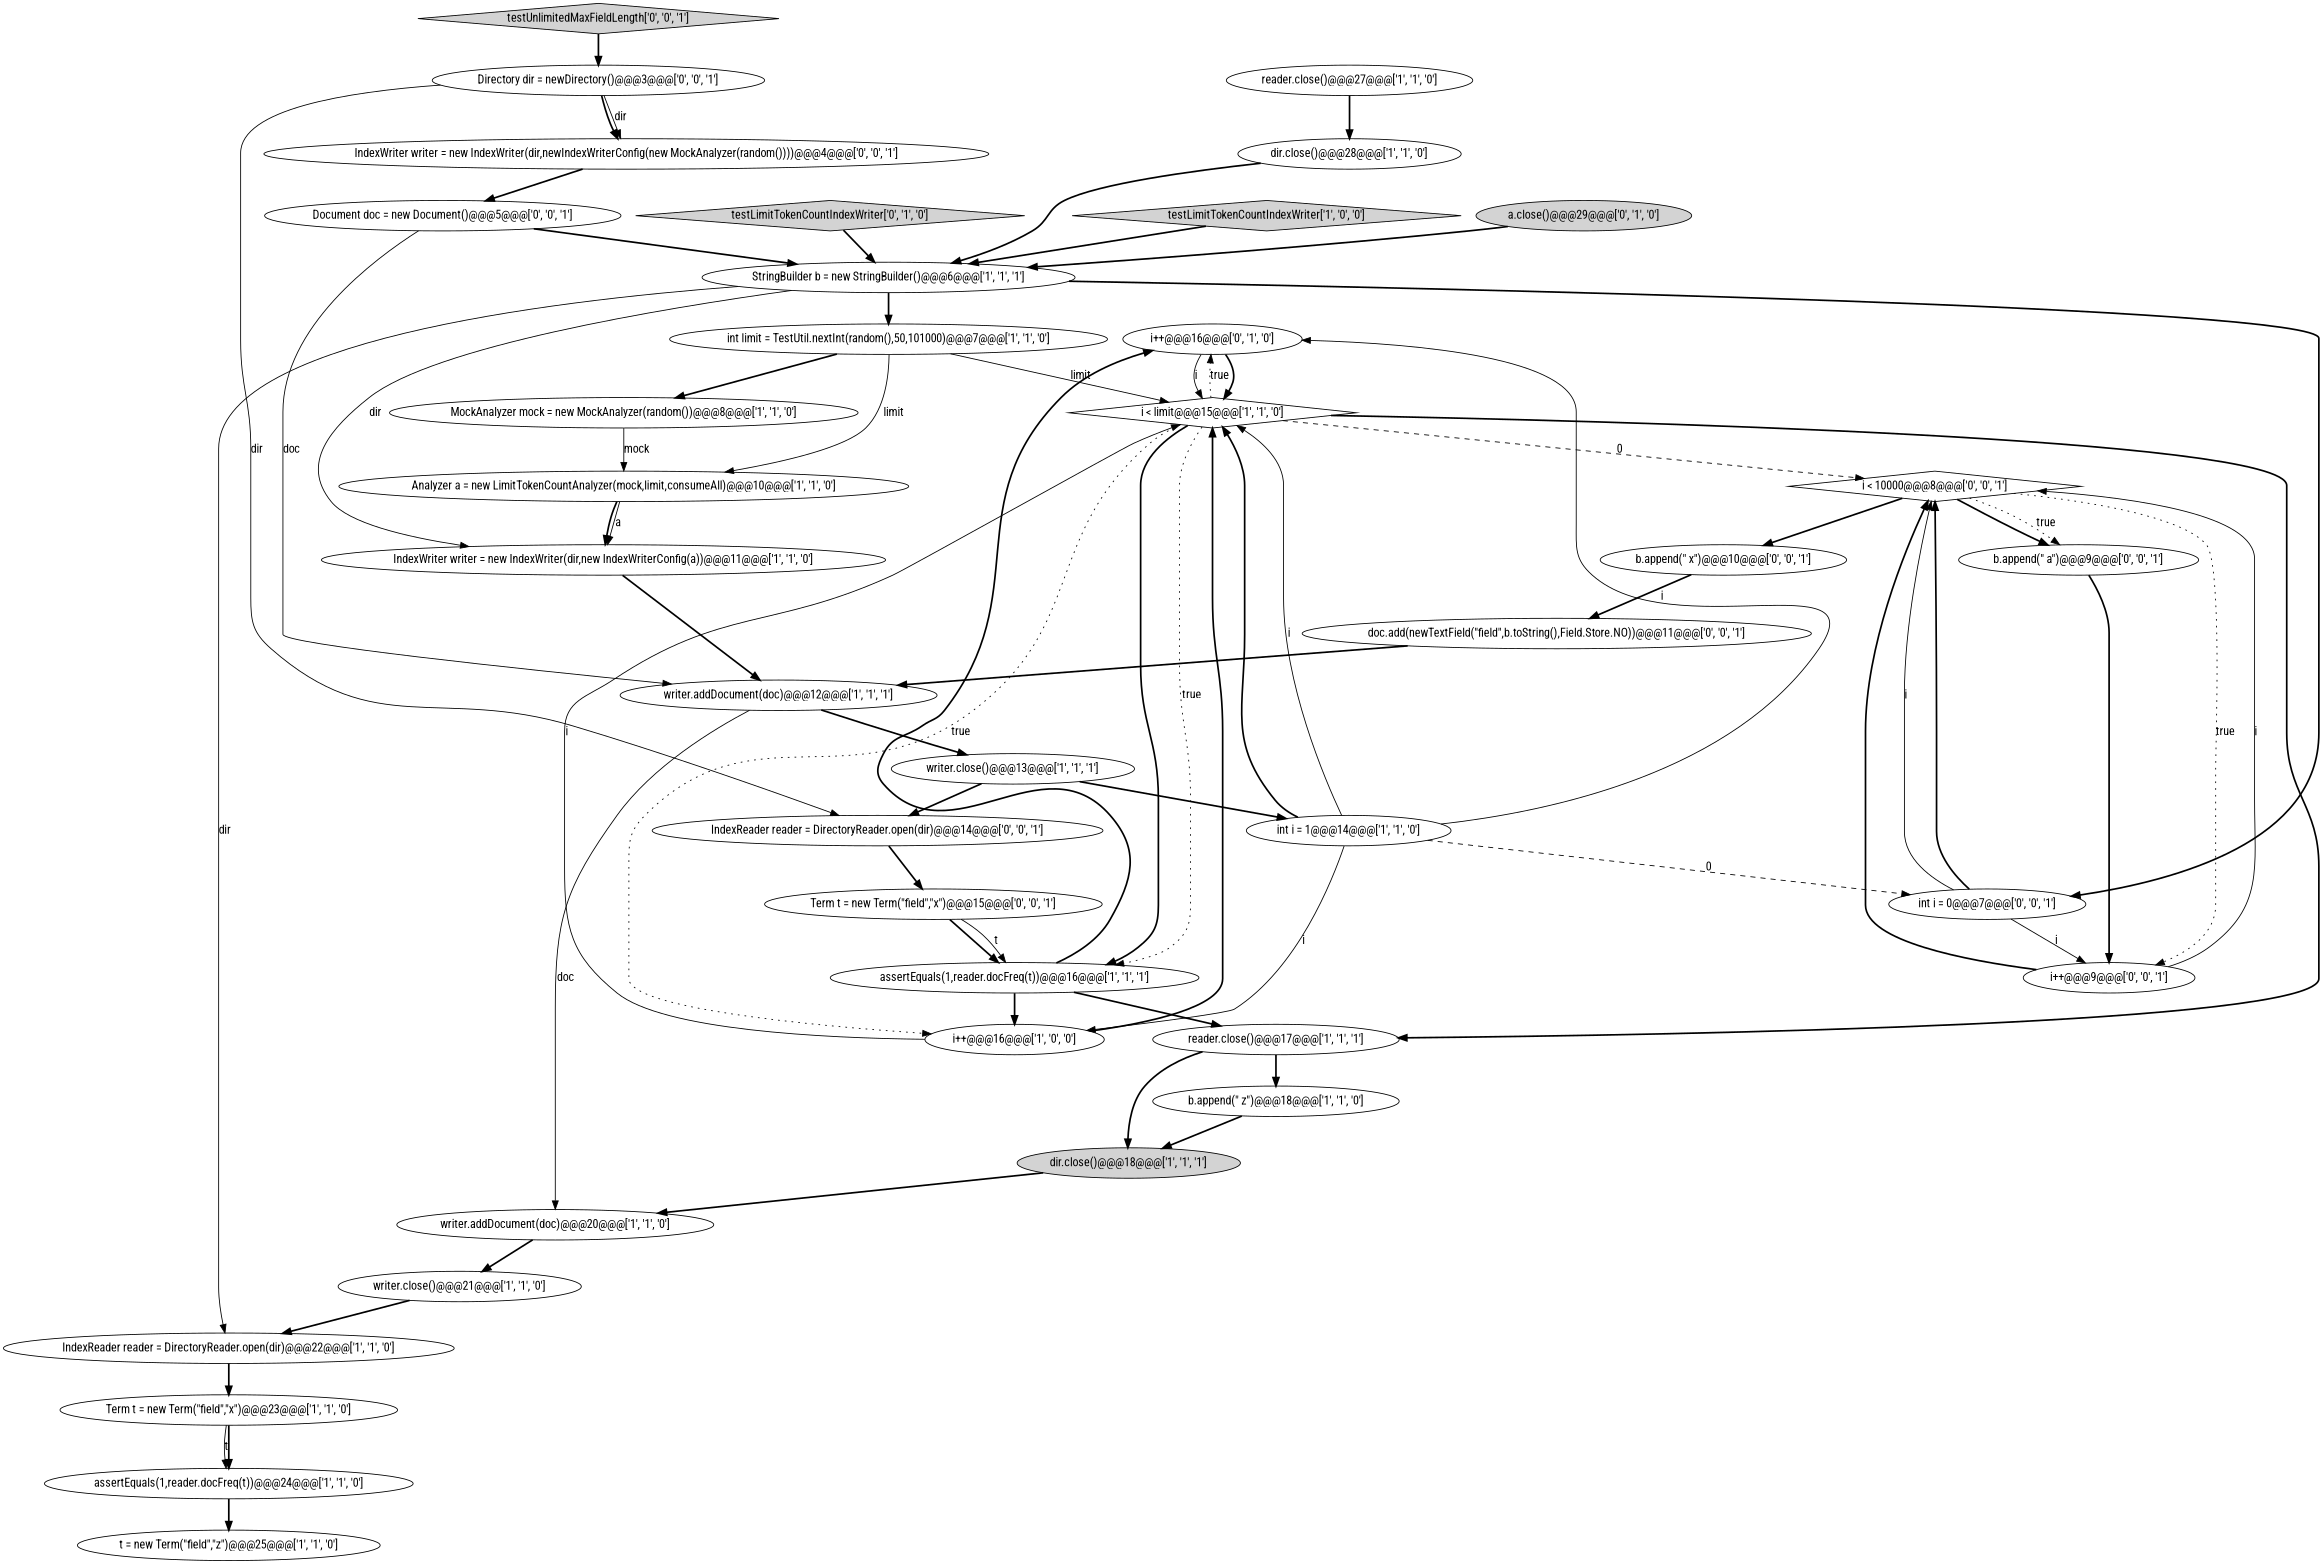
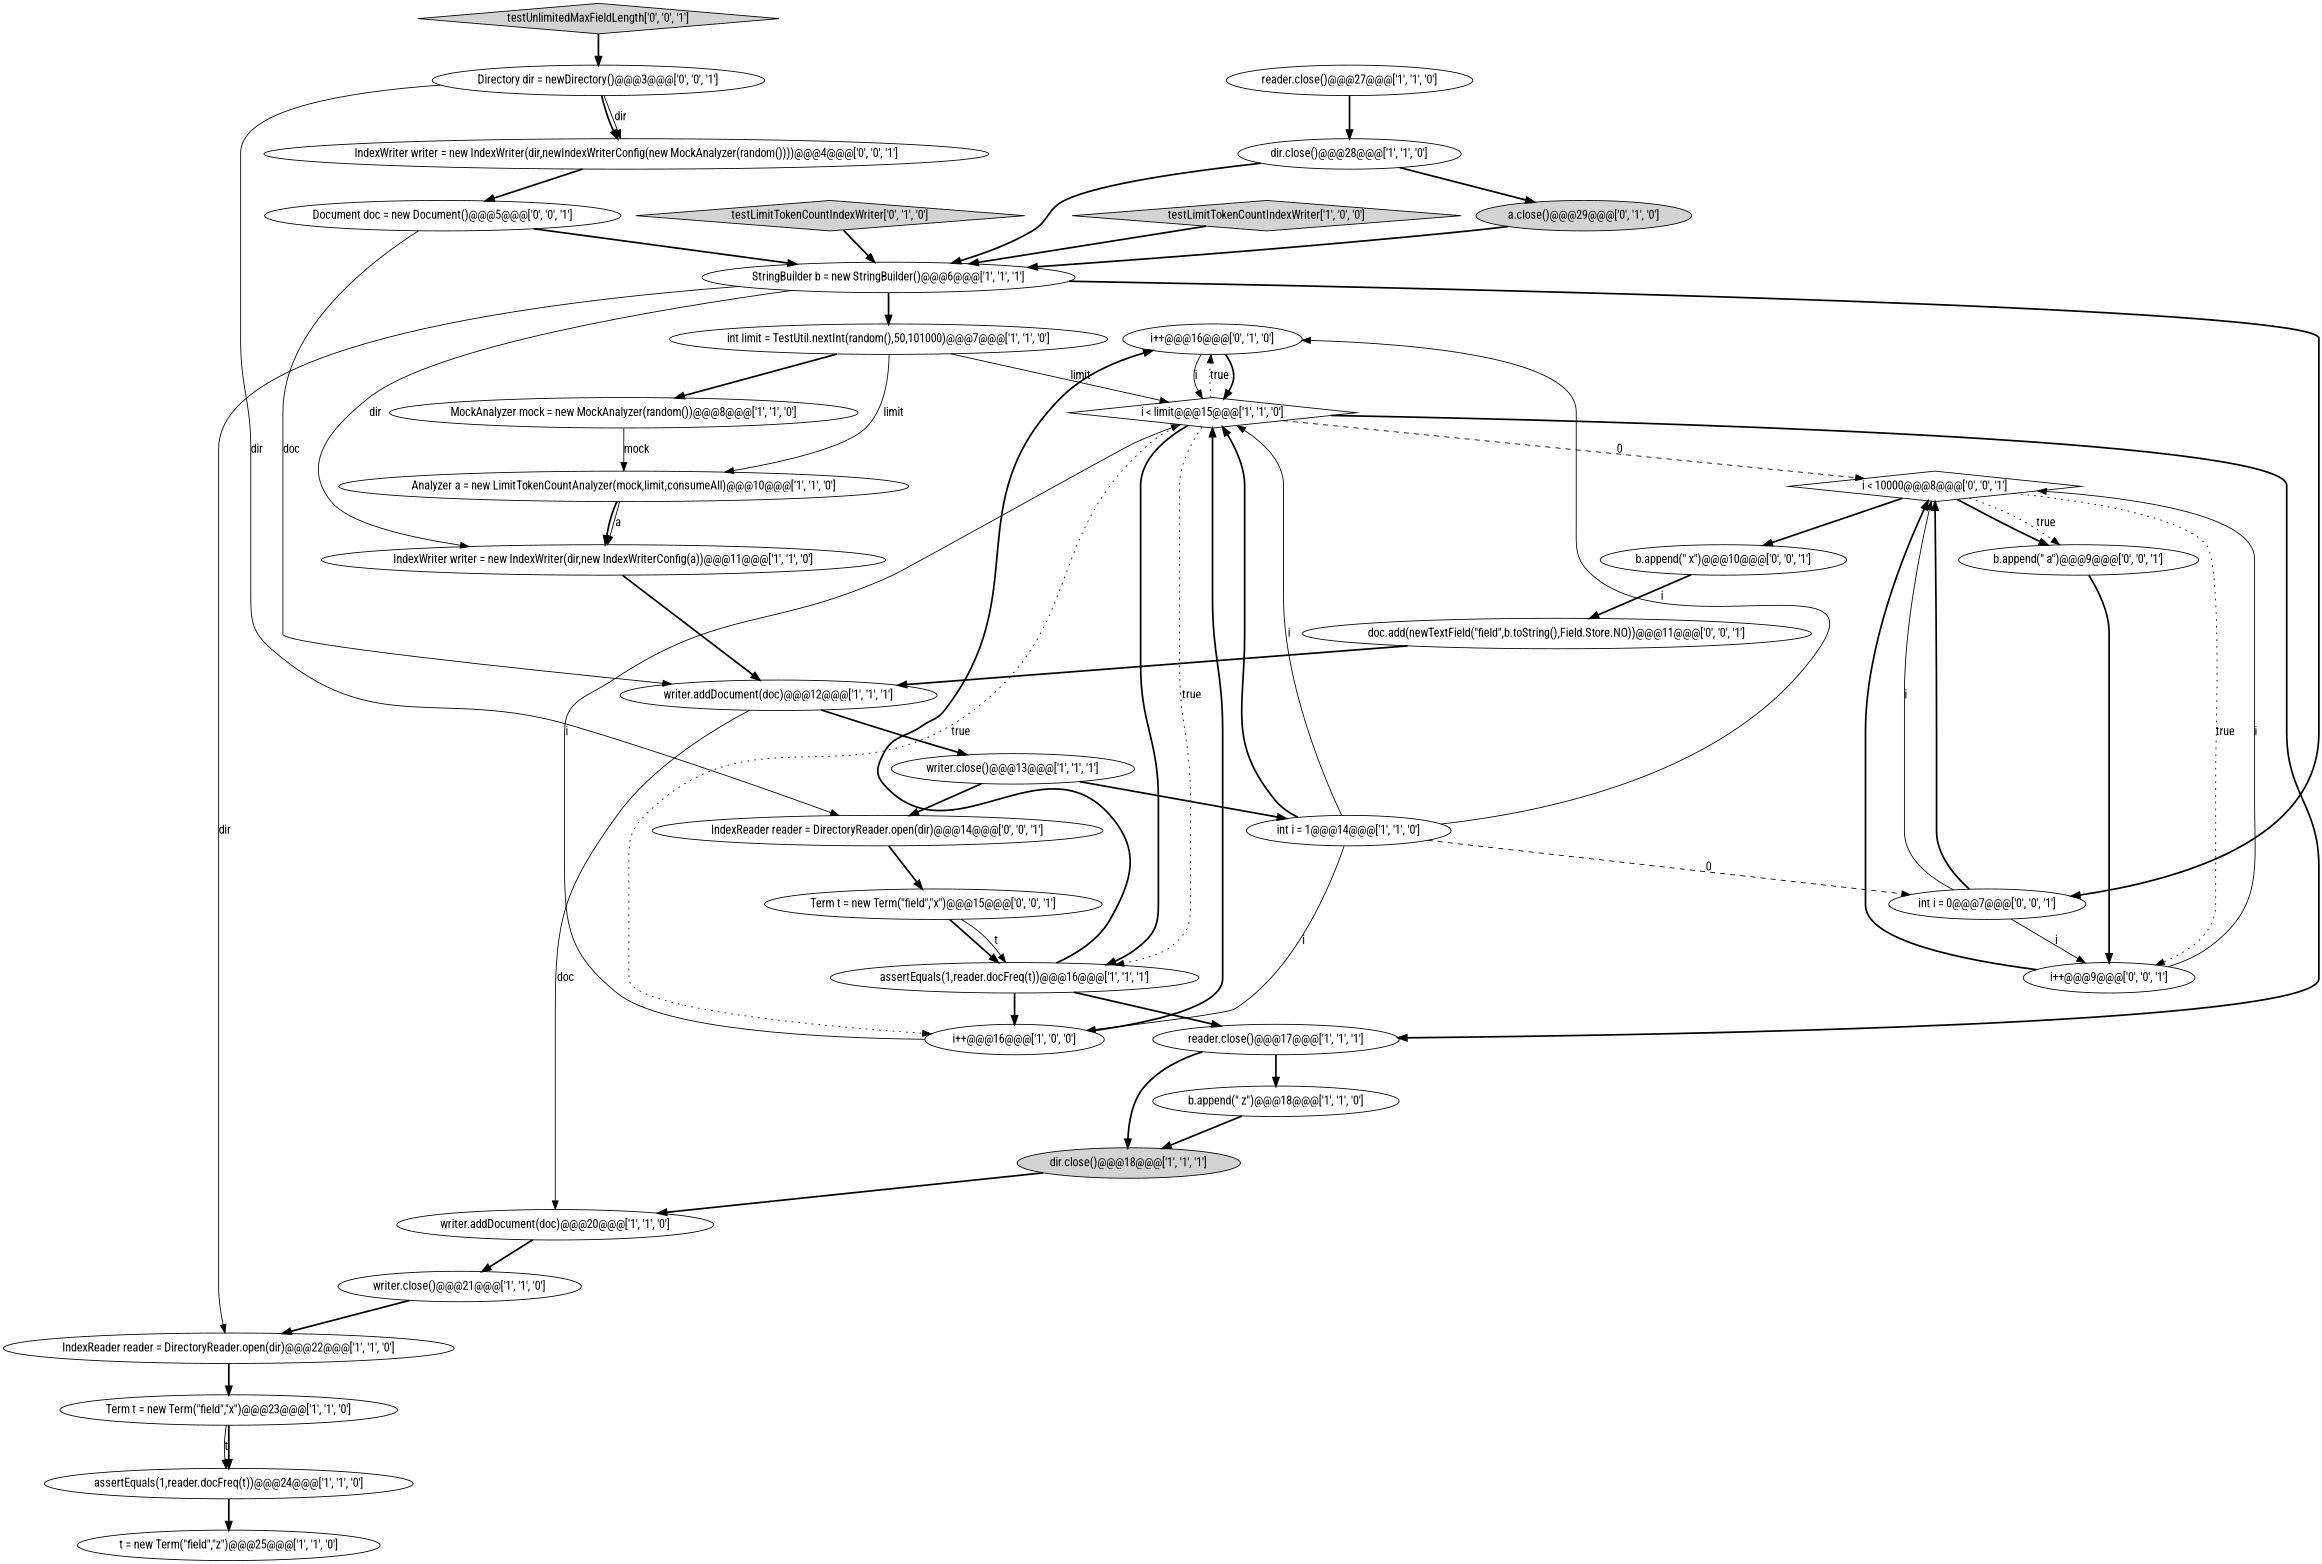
none -> (1463, 184)
